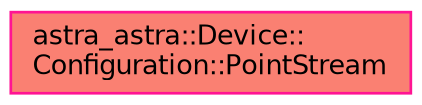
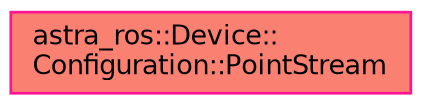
(211, 53) -> (211, 53)
